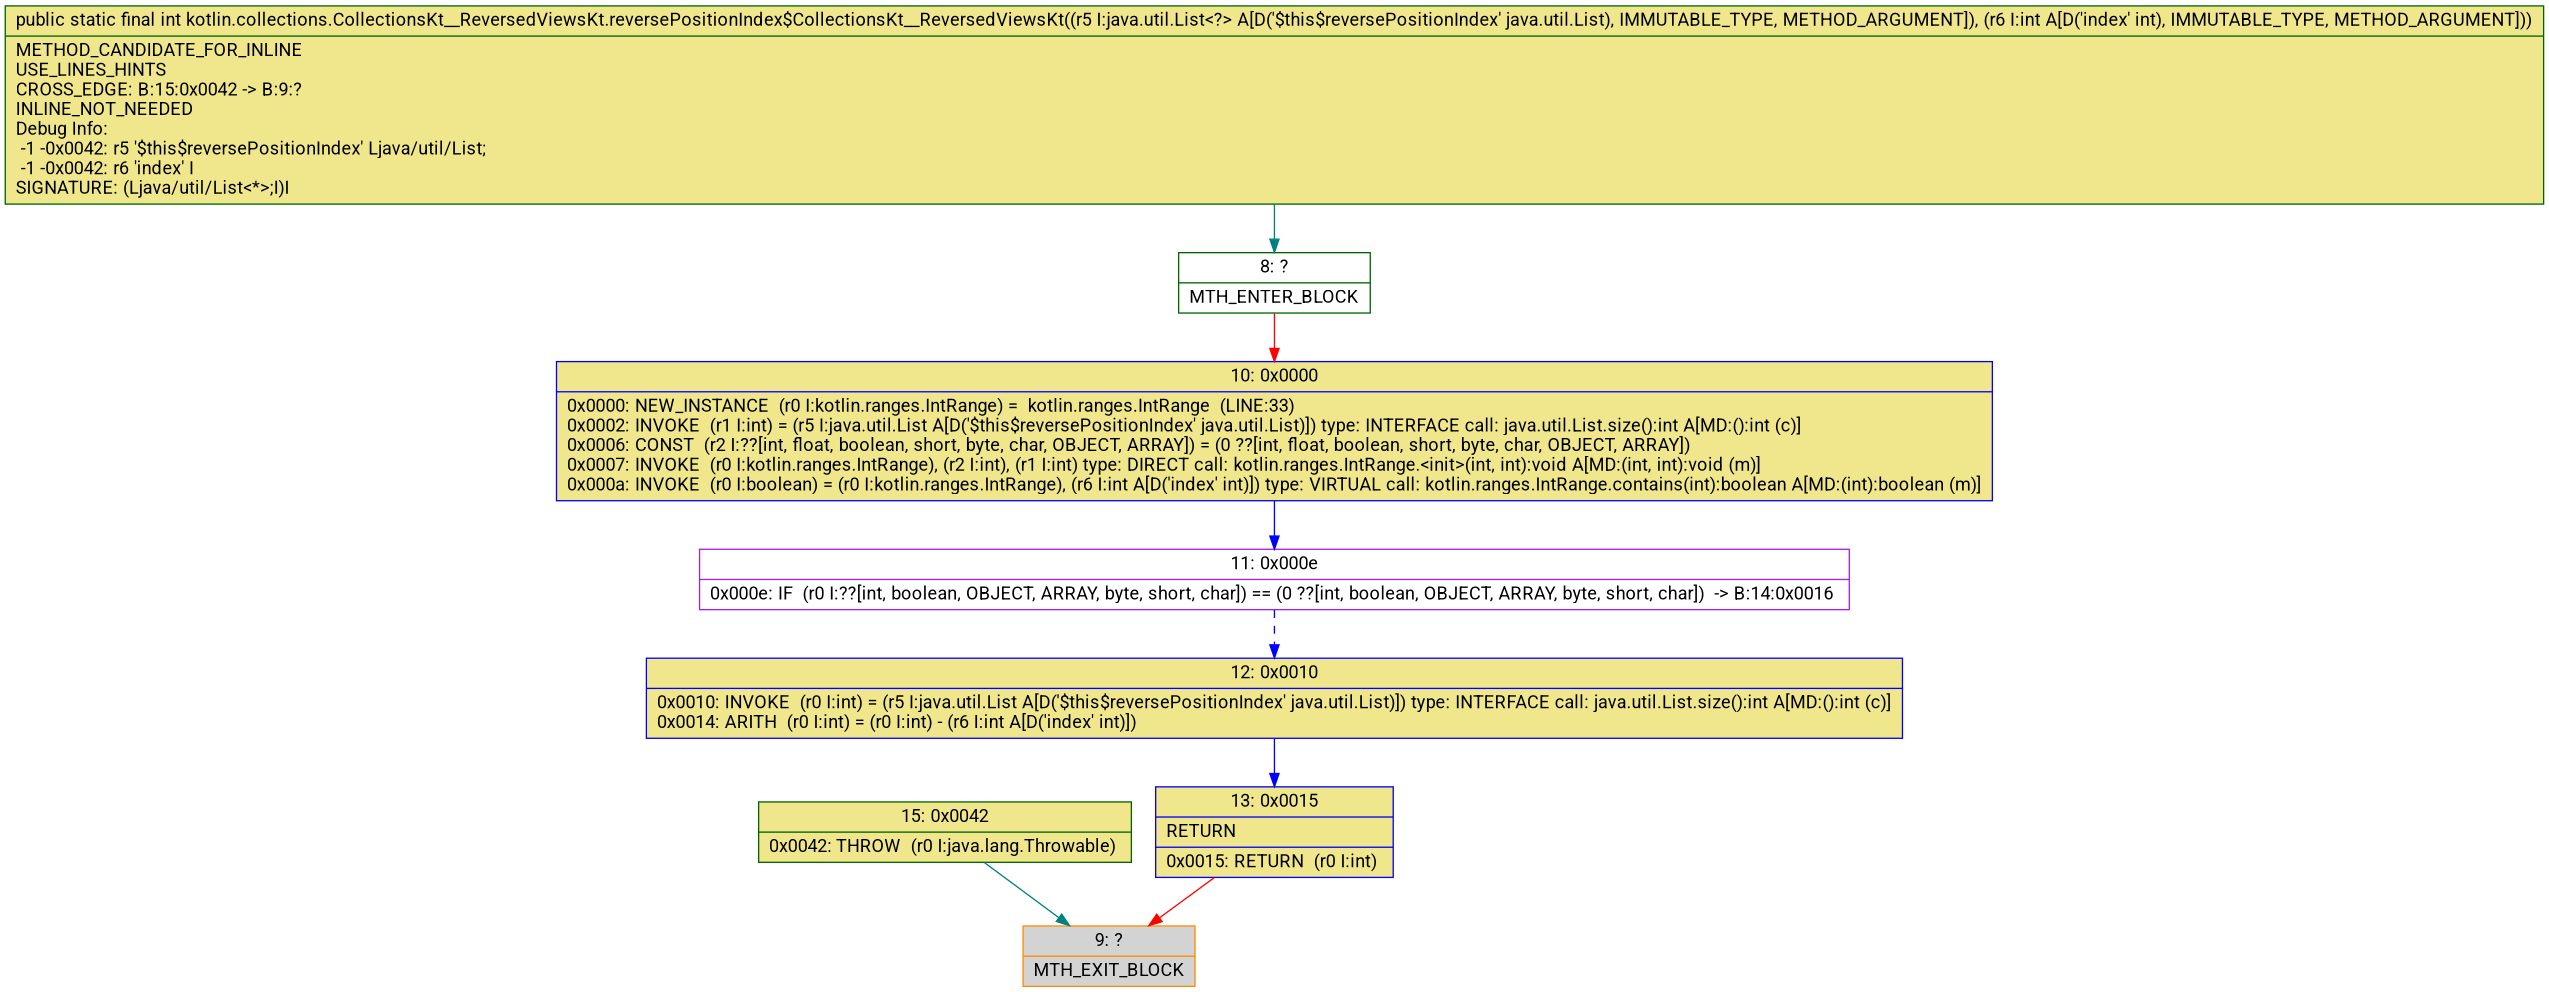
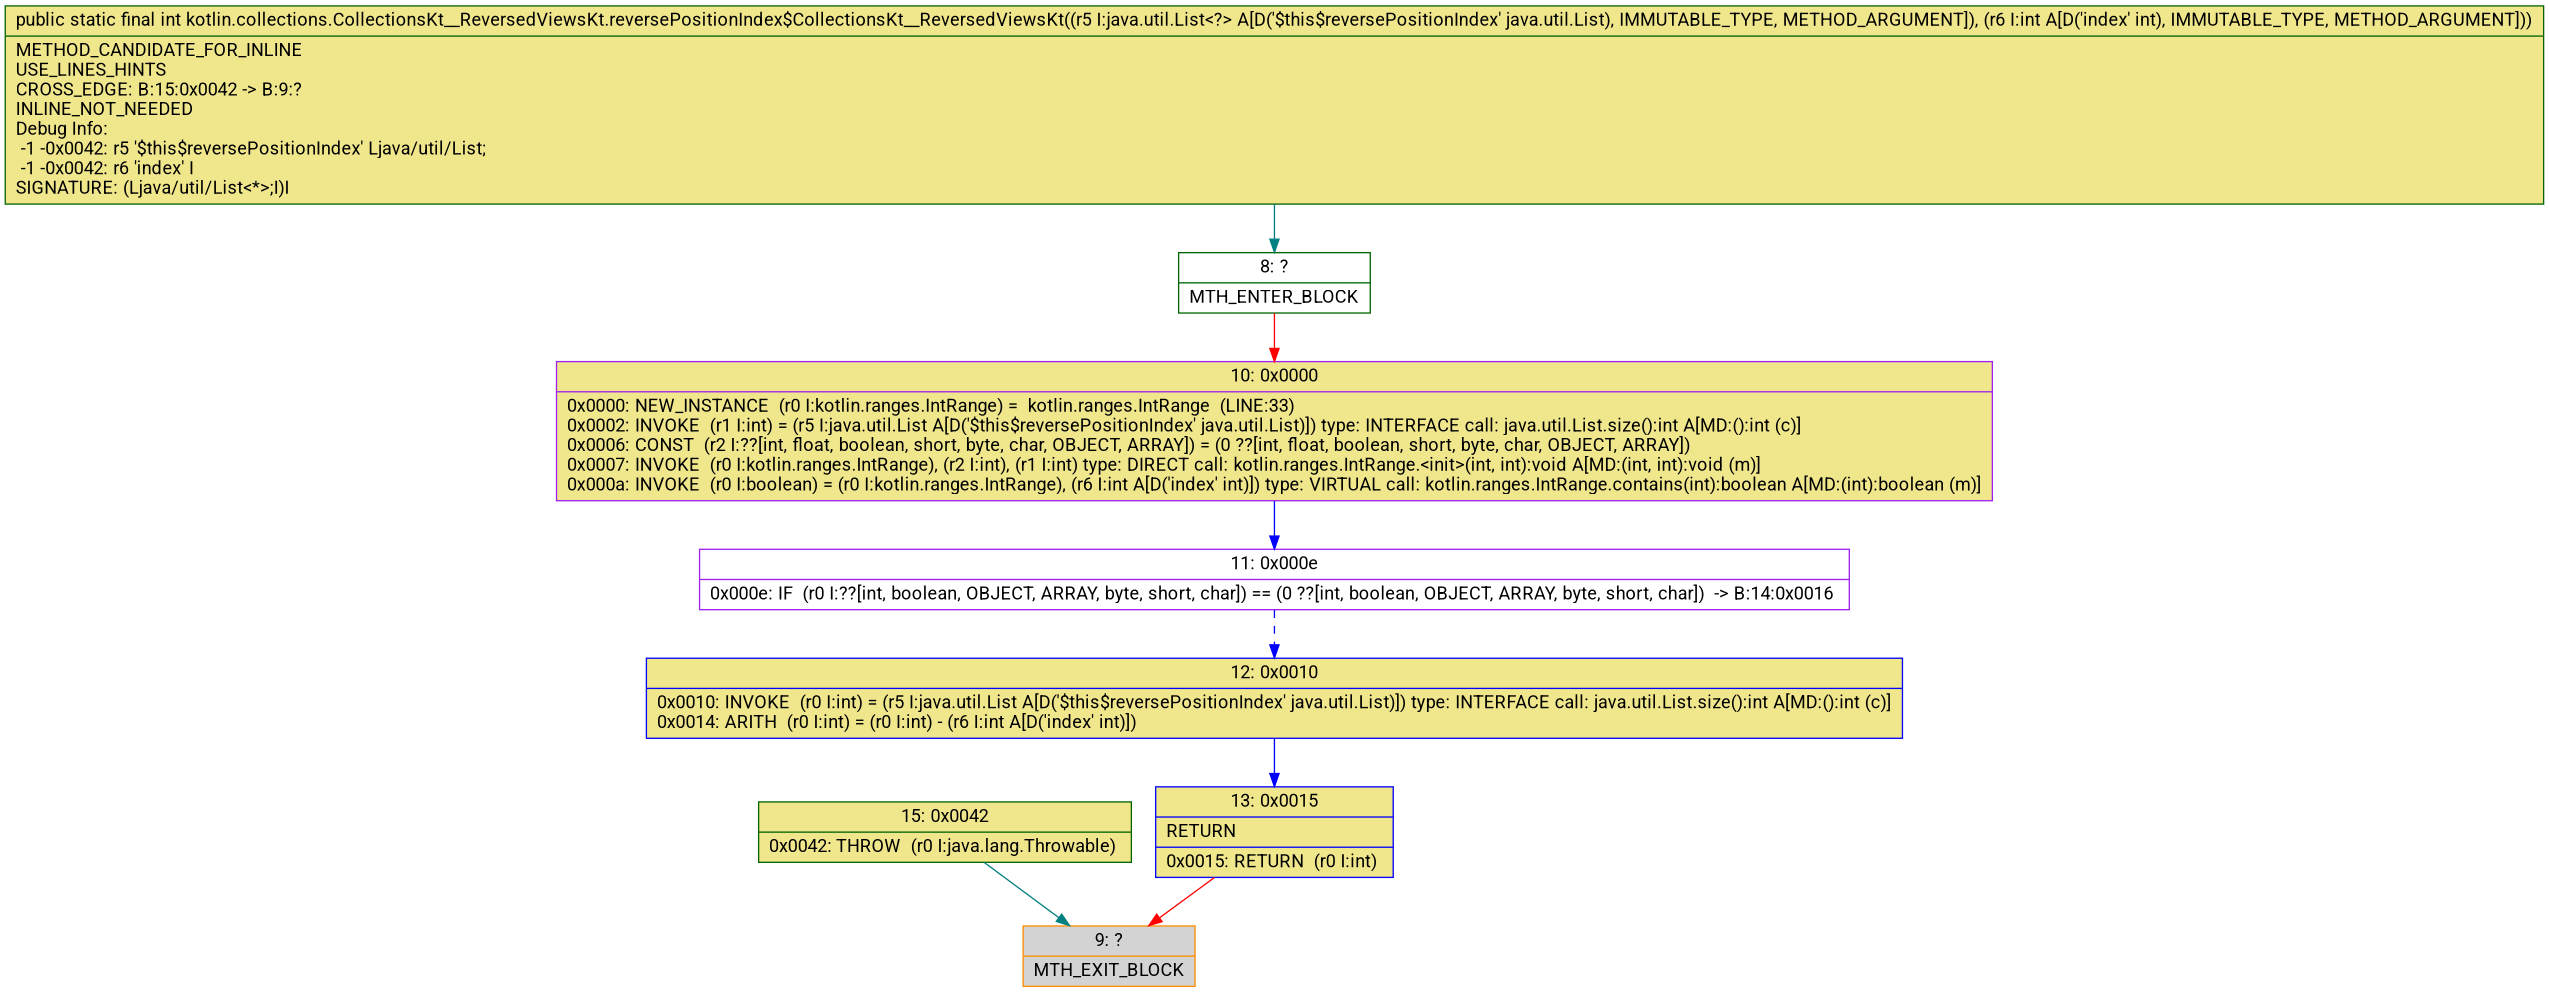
(1274, 431) -> (1274, 431)
